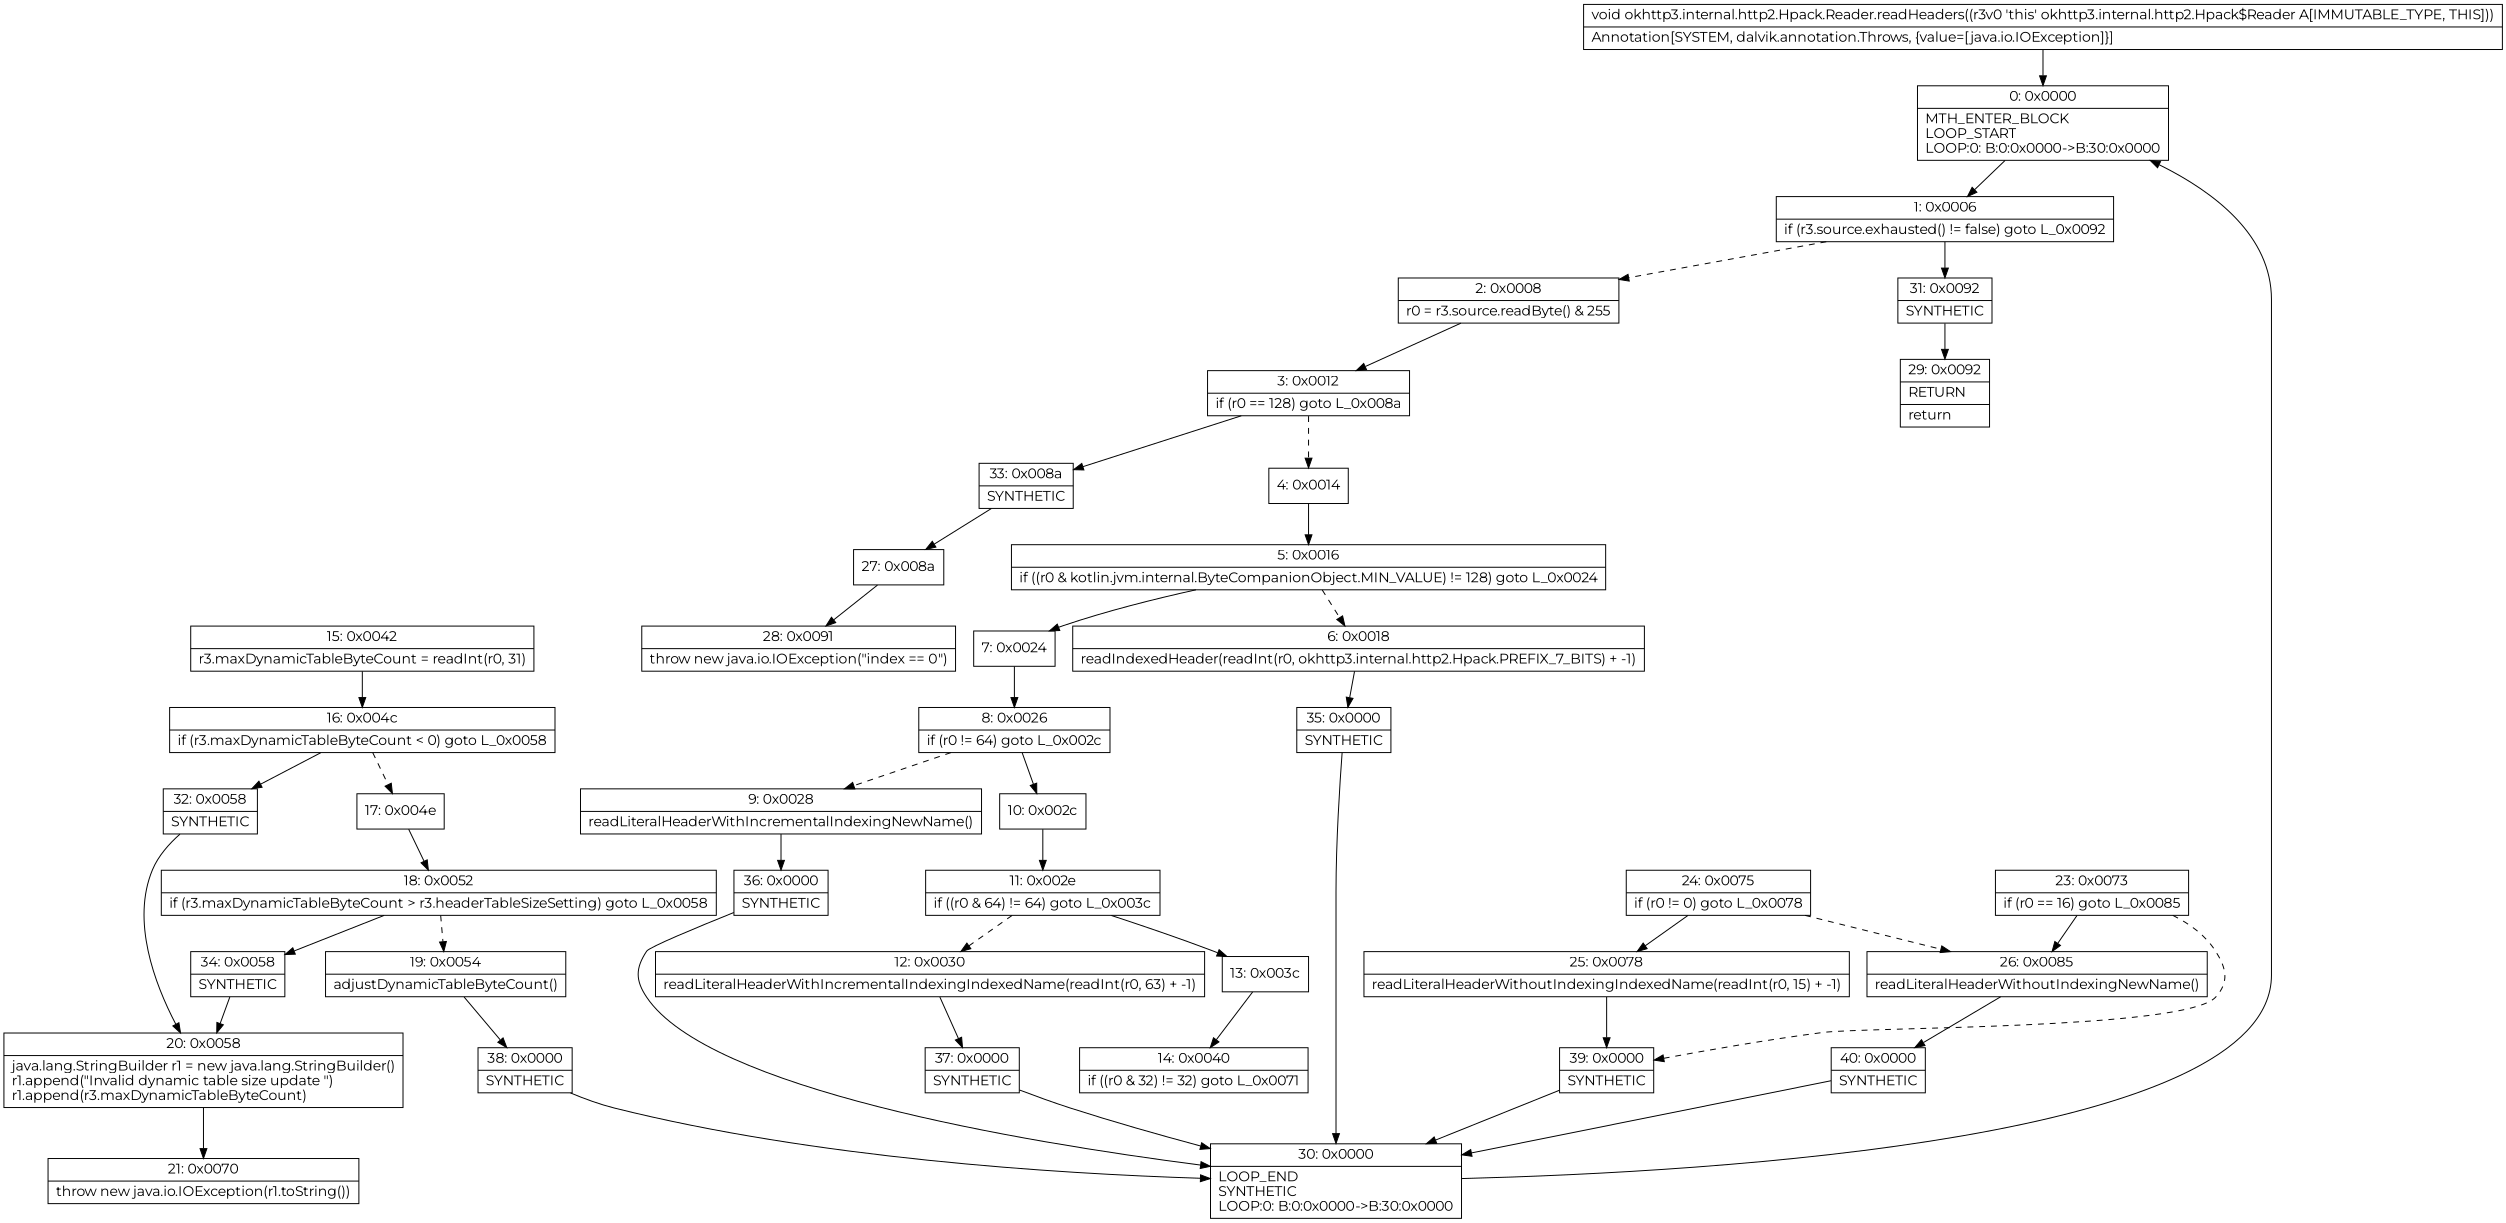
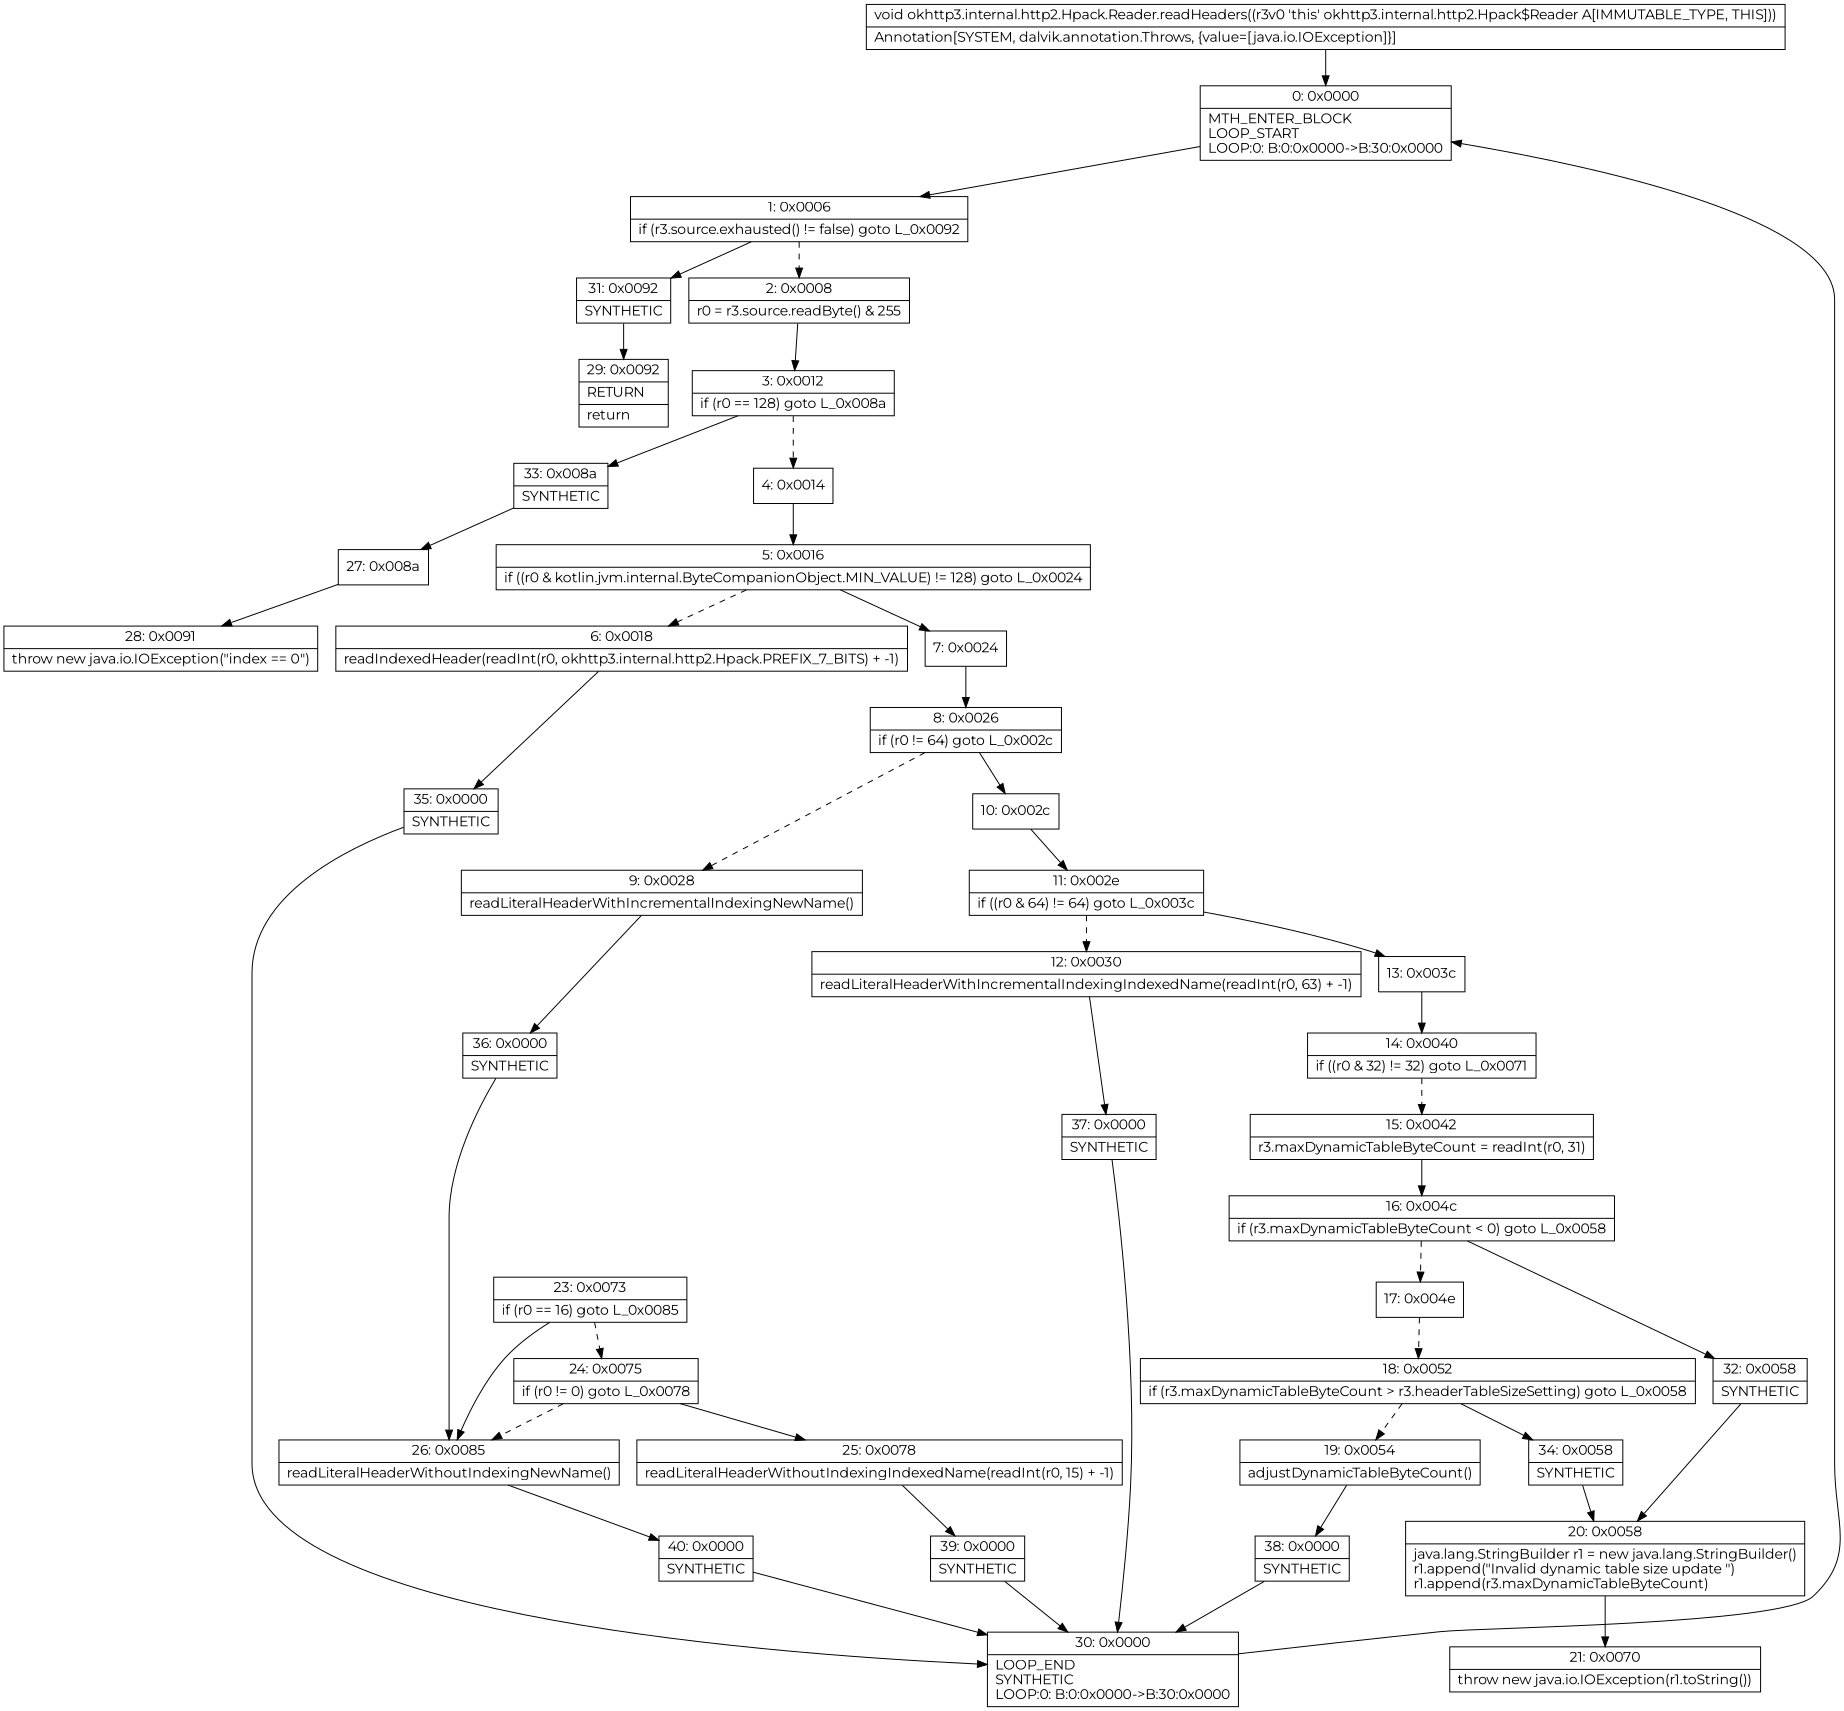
(416, 845) -> (1419, 1333)
(1994, 1026) -> (597, 1336)
none -> (1422, 1091)
(841, 1096) -> (449, 1249)
